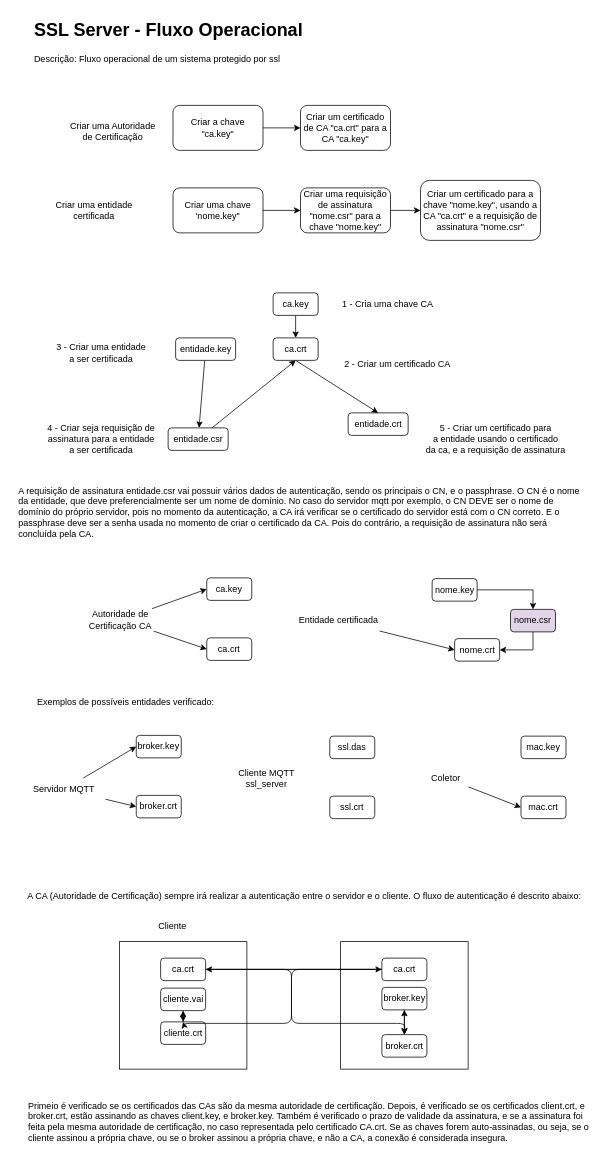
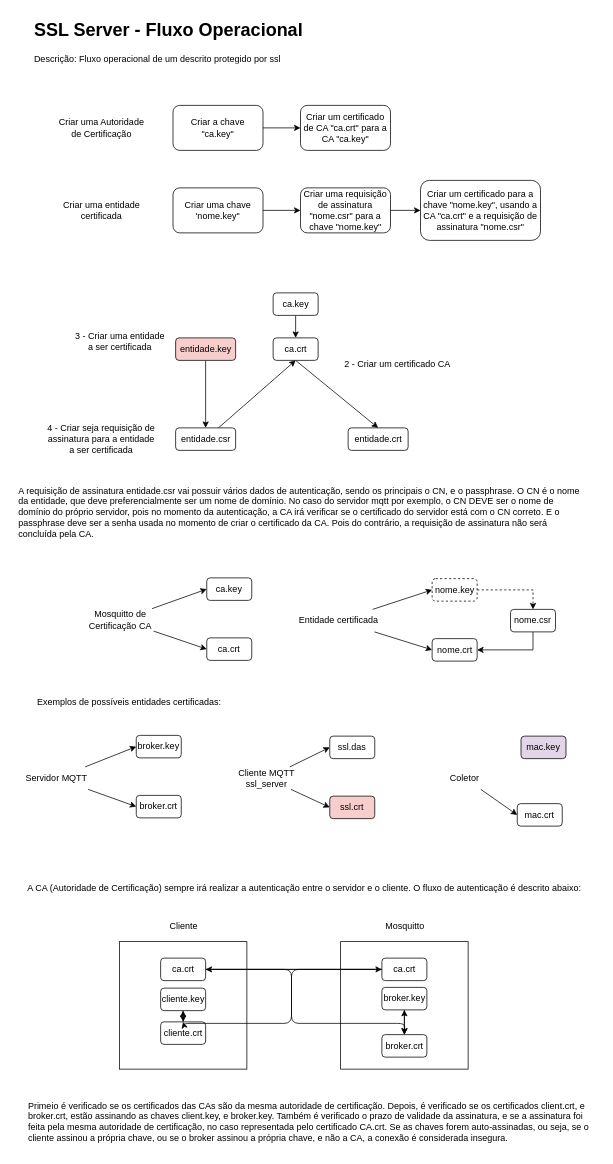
(167, 19) -> (169, 19)
(113, 132) -> (102, 128)
(94, 210) -> (102, 210)
(387, 304) -> none
(206, 349) -> (206, 349)
(101, 353) -> (119, 342)
(378, 424) -> (378, 439)
(198, 439) -> (206, 439)
(495, 439) -> none
(455, 590) -> (455, 590)
(511, 590) -> (511, 590)
none -> (400, 601)
(120, 620) -> (120, 620)
(533, 621) -> (533, 621)
(477, 650) -> (455, 650)
(134, 703) -> (134, 708)
(543, 747) -> (543, 747)
none -> (307, 758)
(446, 778) -> (465, 778)
(64, 789) -> (57, 778)
none -> (308, 797)
(352, 807) -> (352, 807)
(543, 807) -> (540, 815)
(311, 897) -> (311, 889)
(172, 927) -> (183, 927)
none -> (404, 927)
(183, 999) -> (183, 999)
